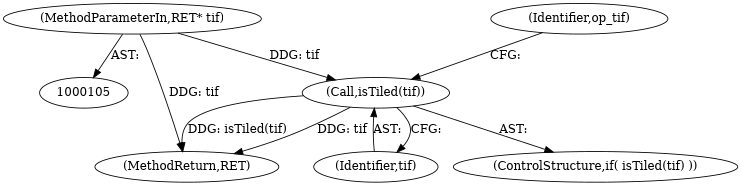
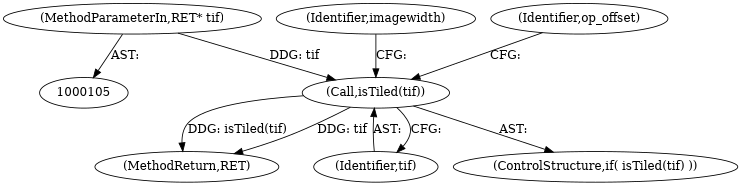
none -> (376, 19)
(579, 19) -> (579, 19)
(162, 88) -> none
